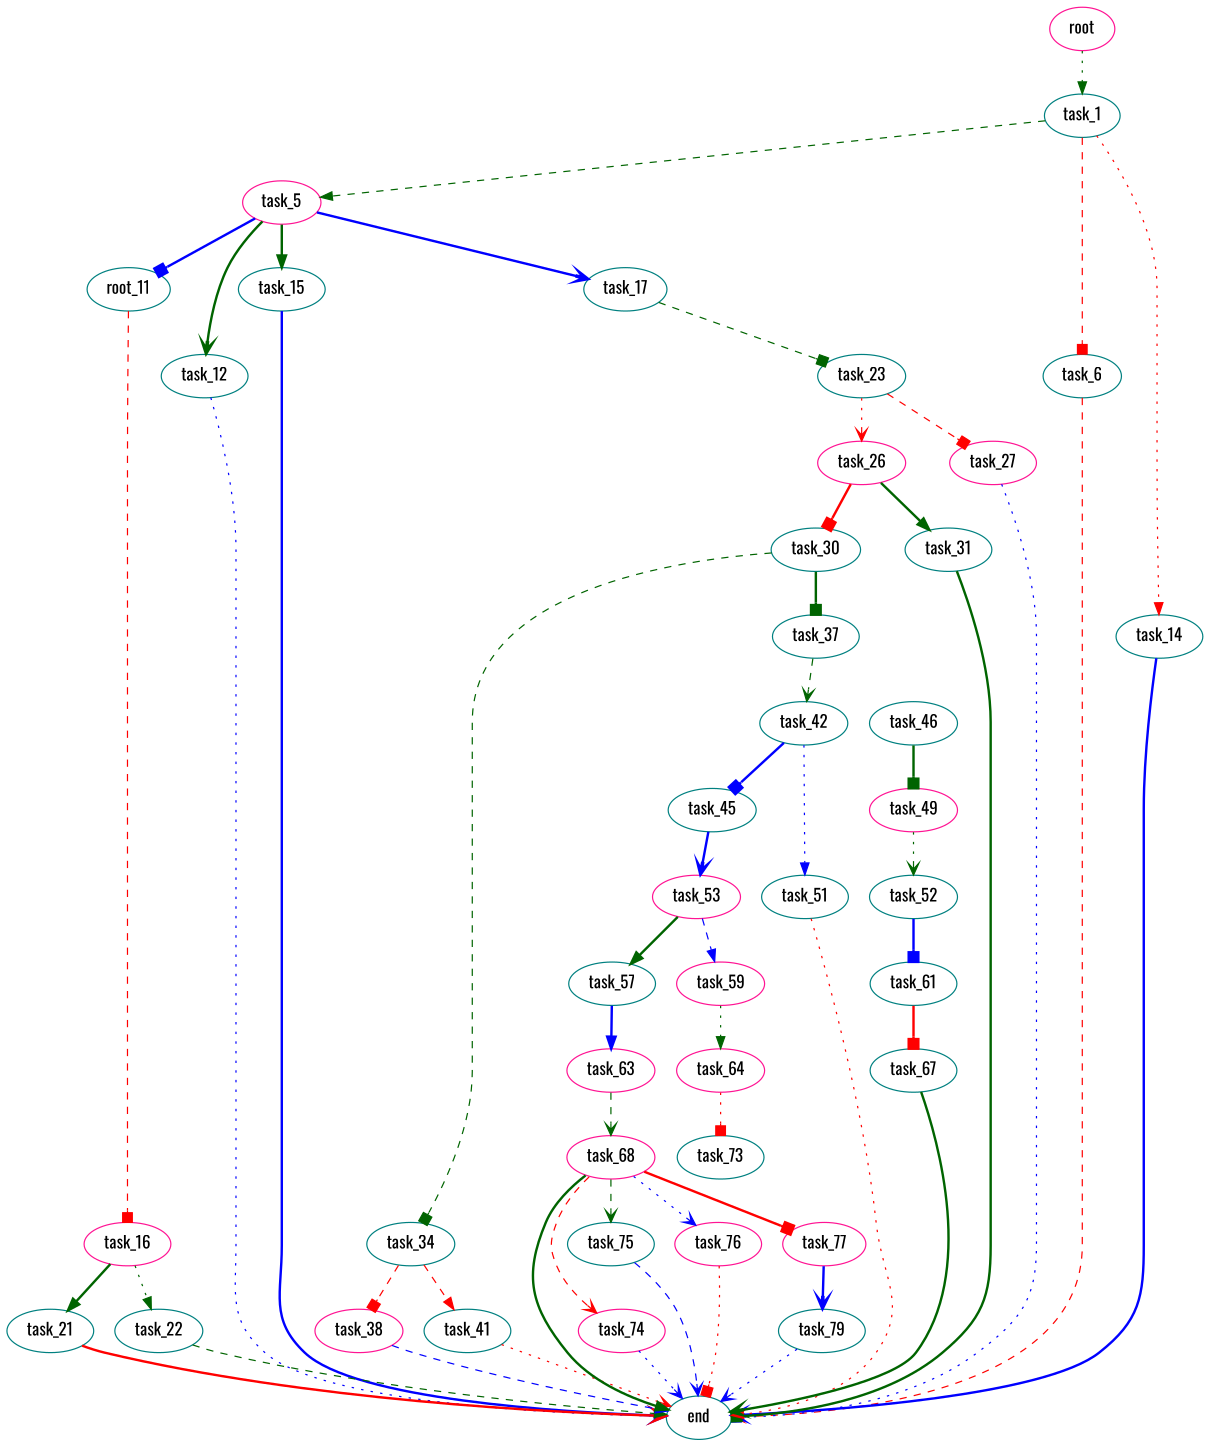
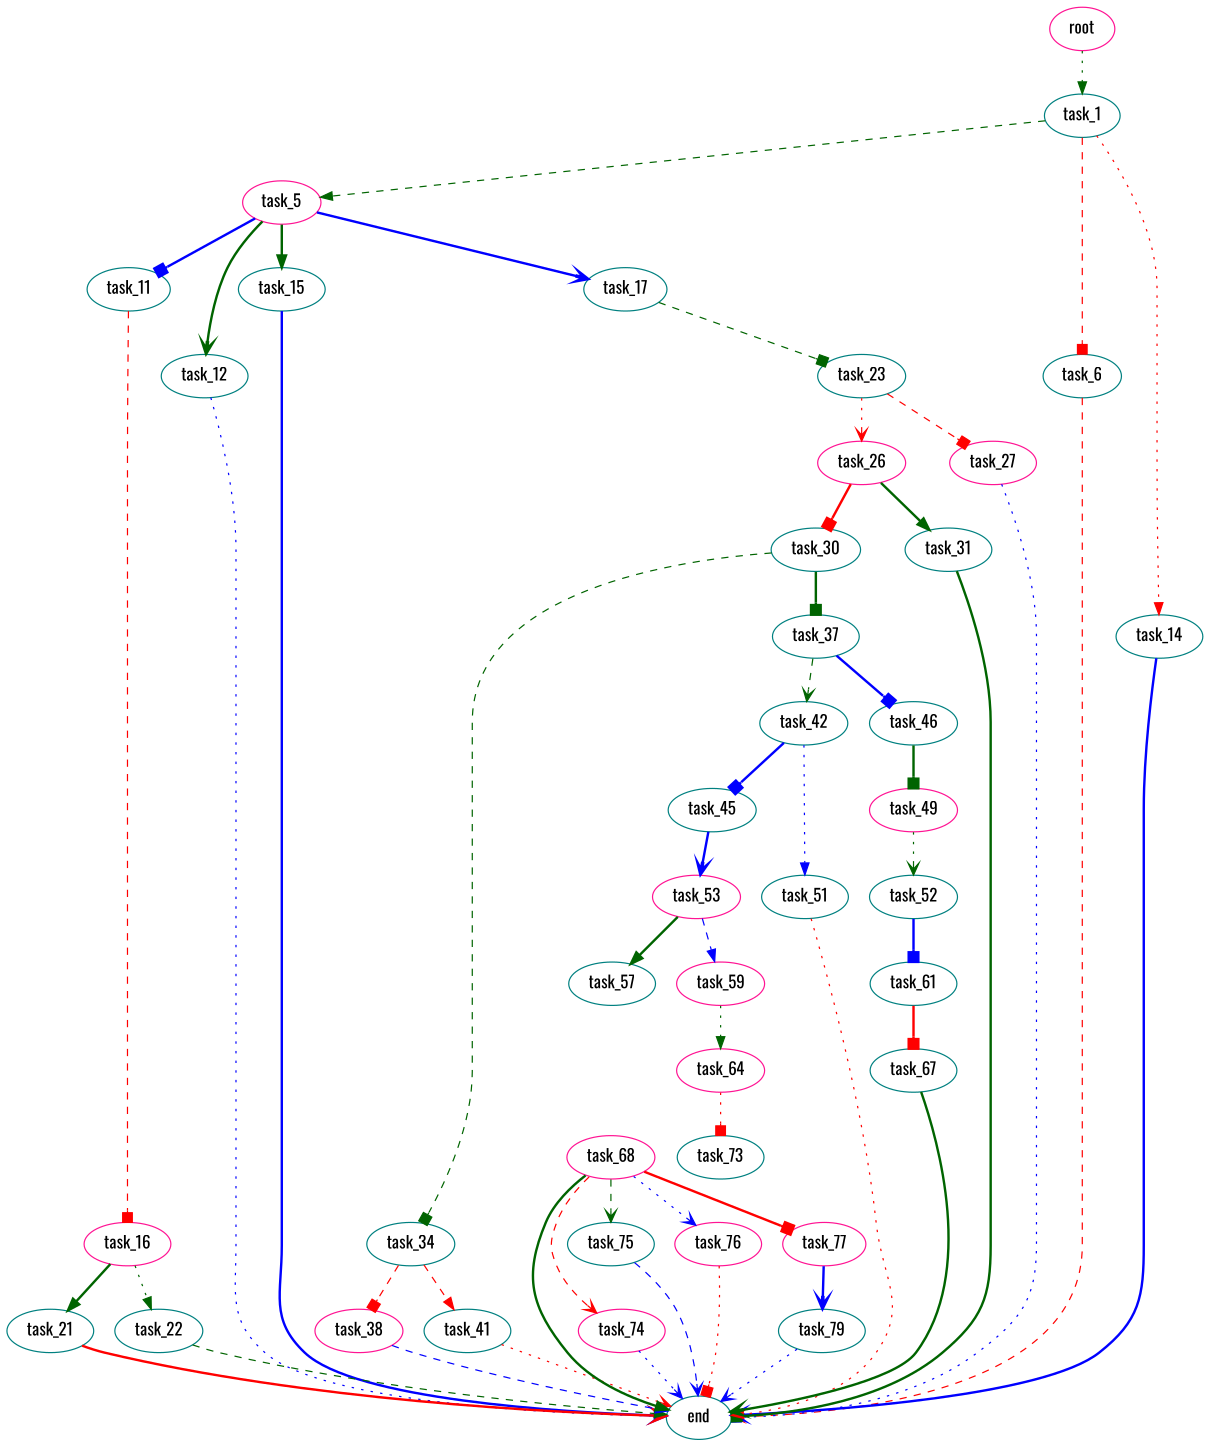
(129, 289) -> (129, 289)
none -> (860, 676)
(611, 1071) -> none
